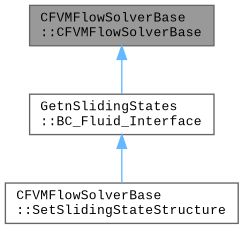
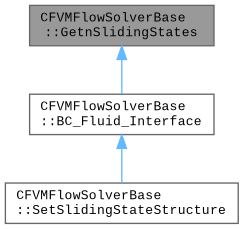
(122, 26) -> (122, 26)
(122, 114) -> (122, 114)
